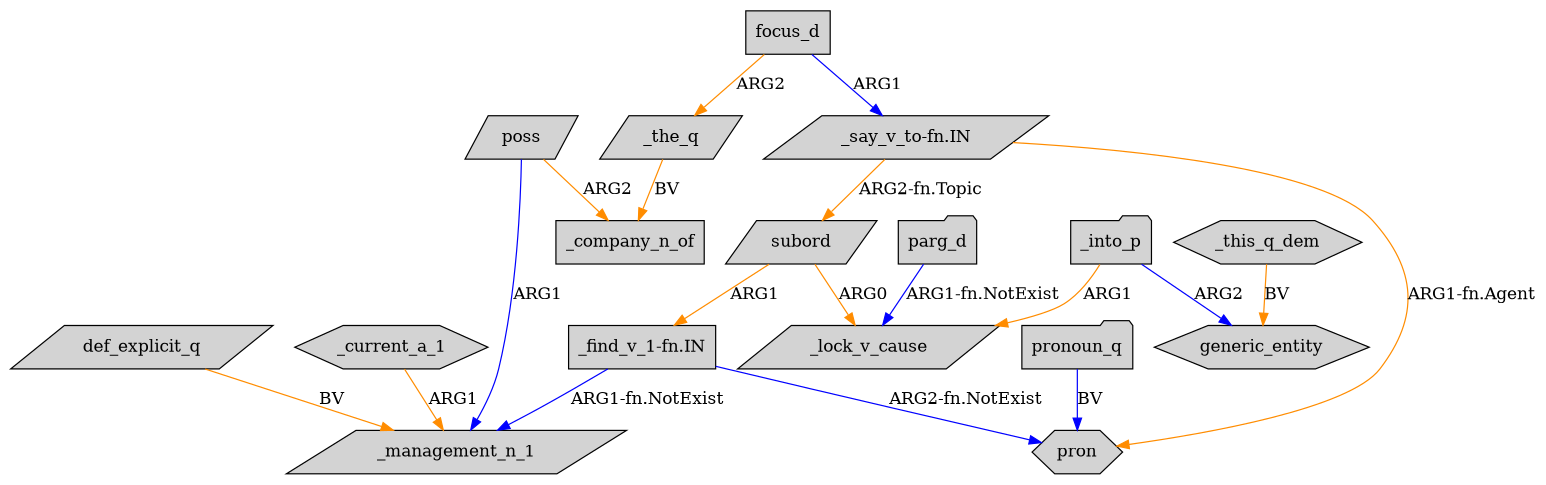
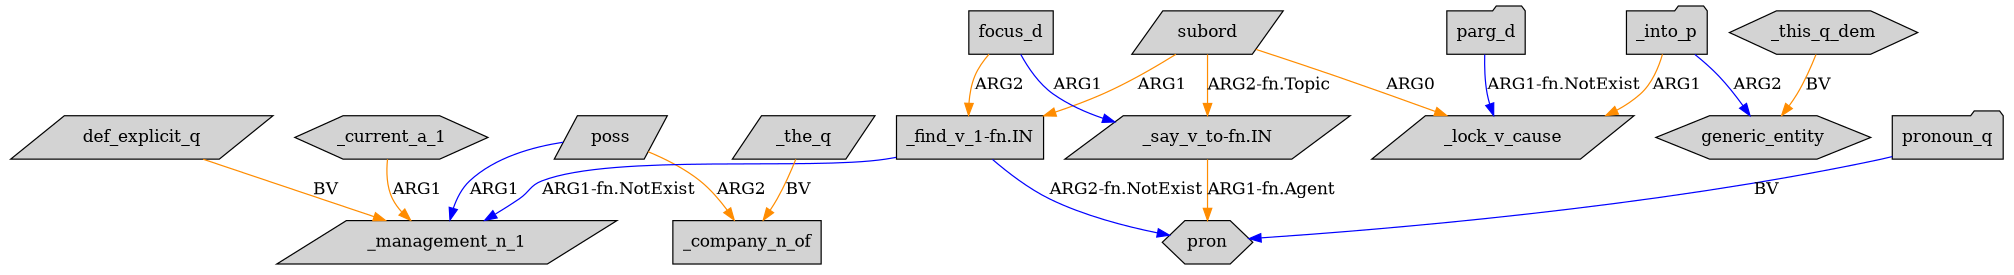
(734, 81) -> (975, 77)
(858, 185) -> (1208, 79)
